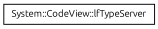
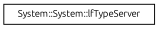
(79, 14) -> (79, 14)
